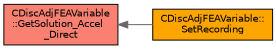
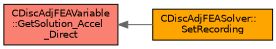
(213, 25) -> (213, 25)
